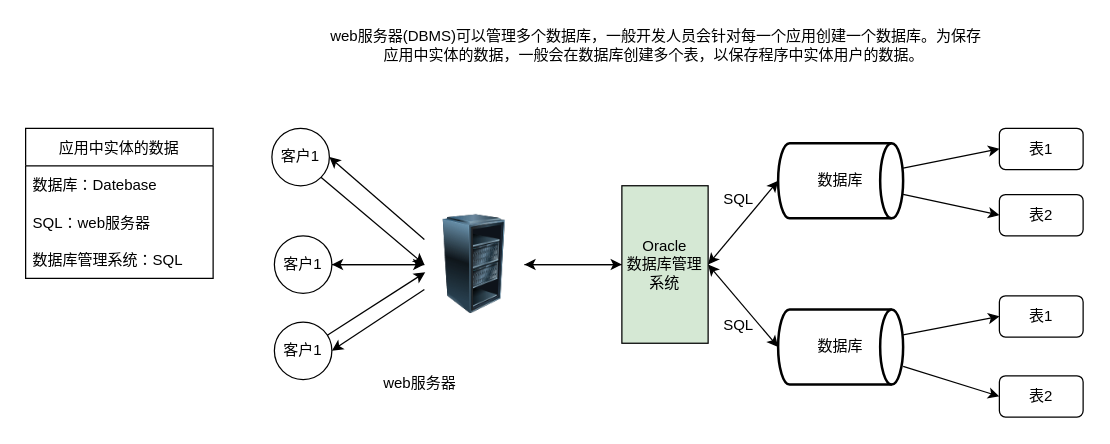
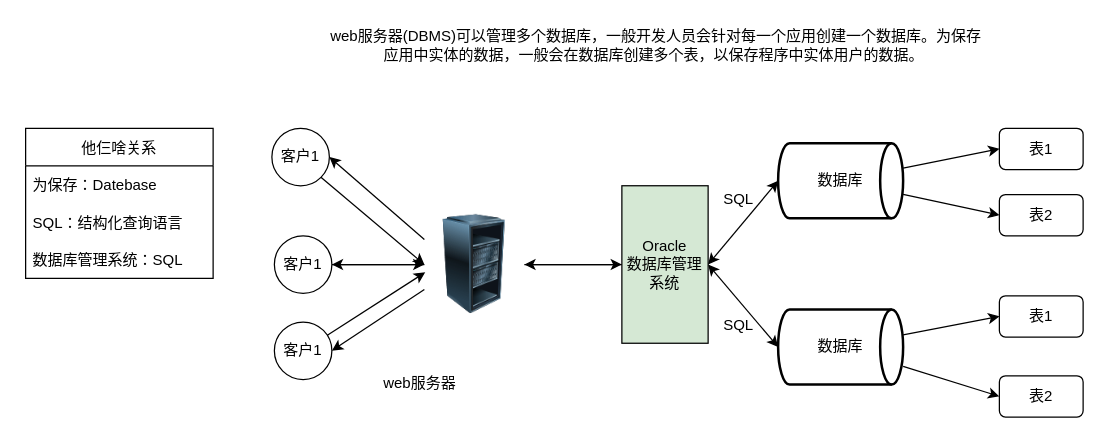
(119, 148) -> (119, 148)
(96, 185) -> (96, 185)
(88, 223) -> (105, 223)
